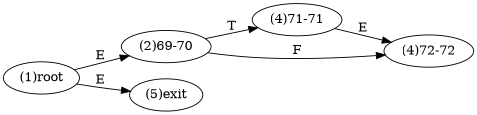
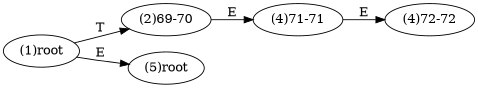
(232, 26) -> (232, 13)
(100, 56) -> (100, 28)
(292, 59) -> none
(166, 95) -> (166, 68)
